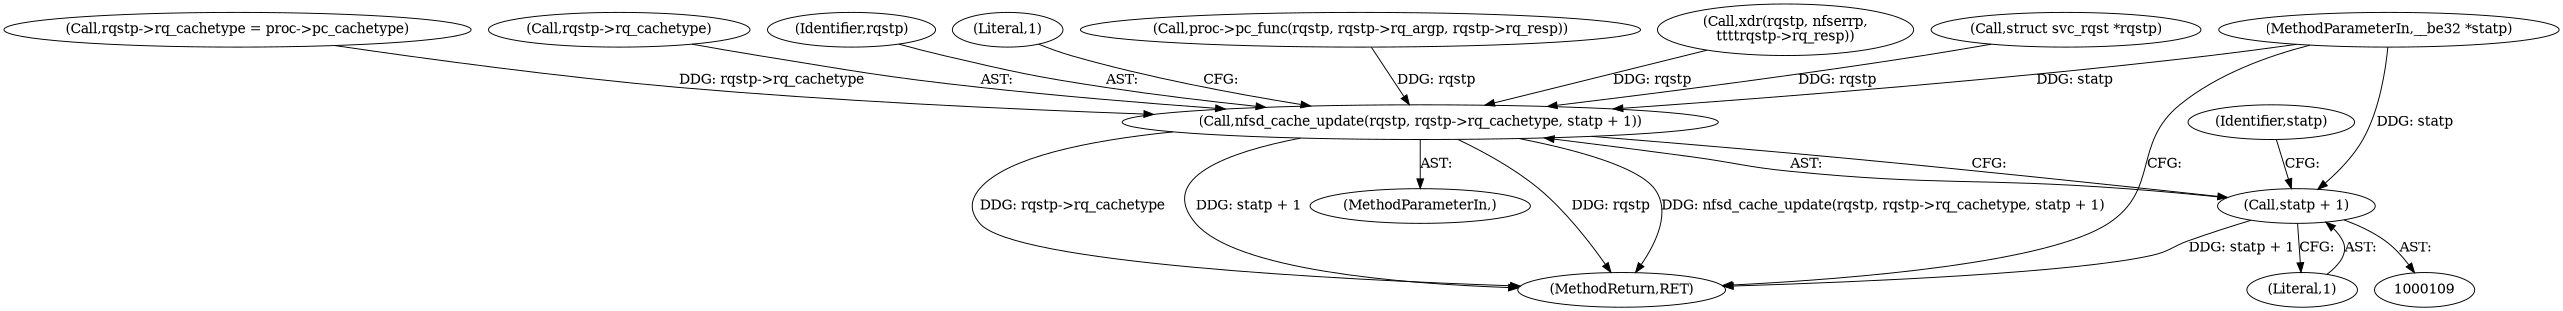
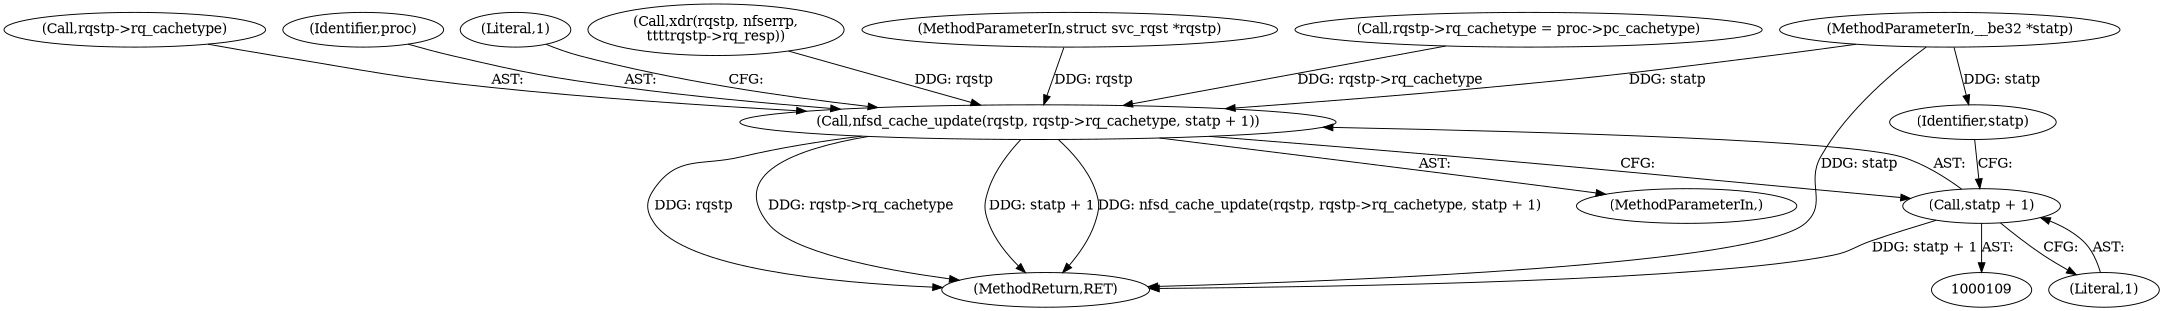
(852, 30) -> (363, 30)
(1360, 30) -> none
(2066, 30) -> (1070, 30)
(2371, 122) -> (1960, 71)
(2167, 164) -> (1859, 164)
